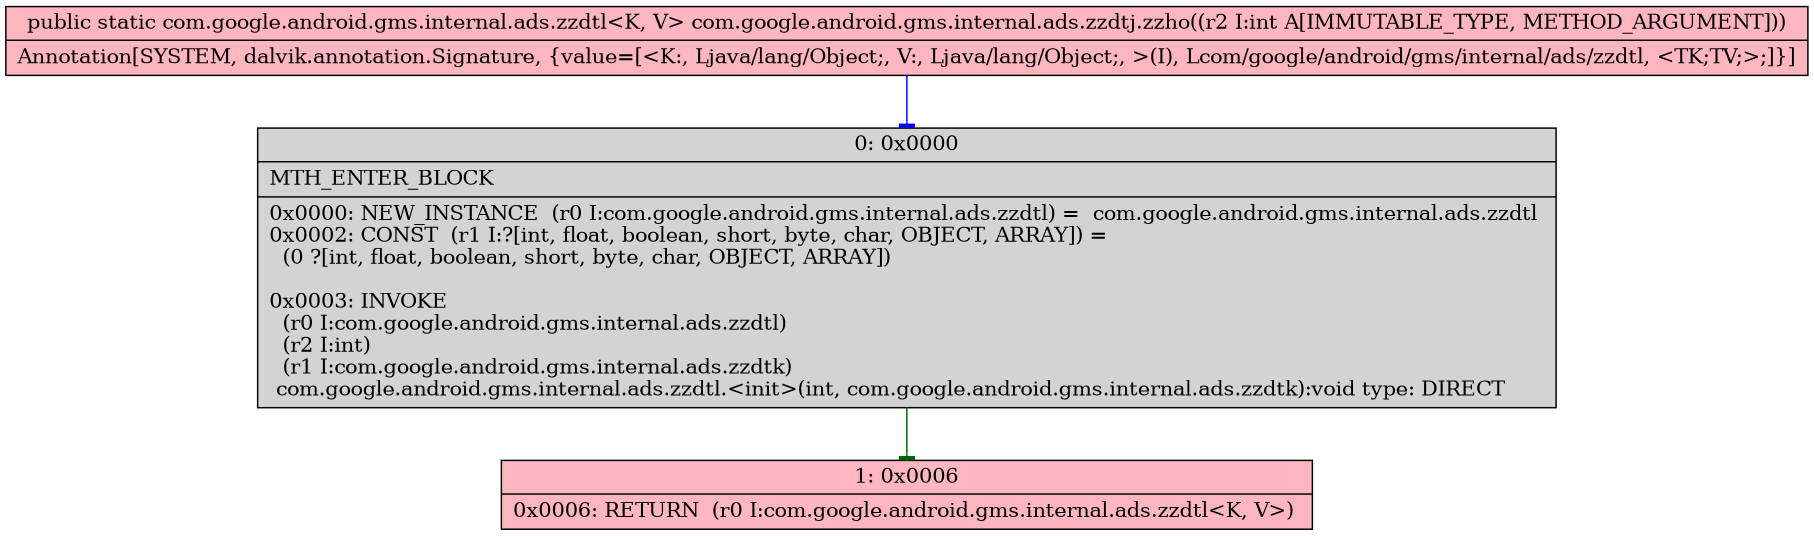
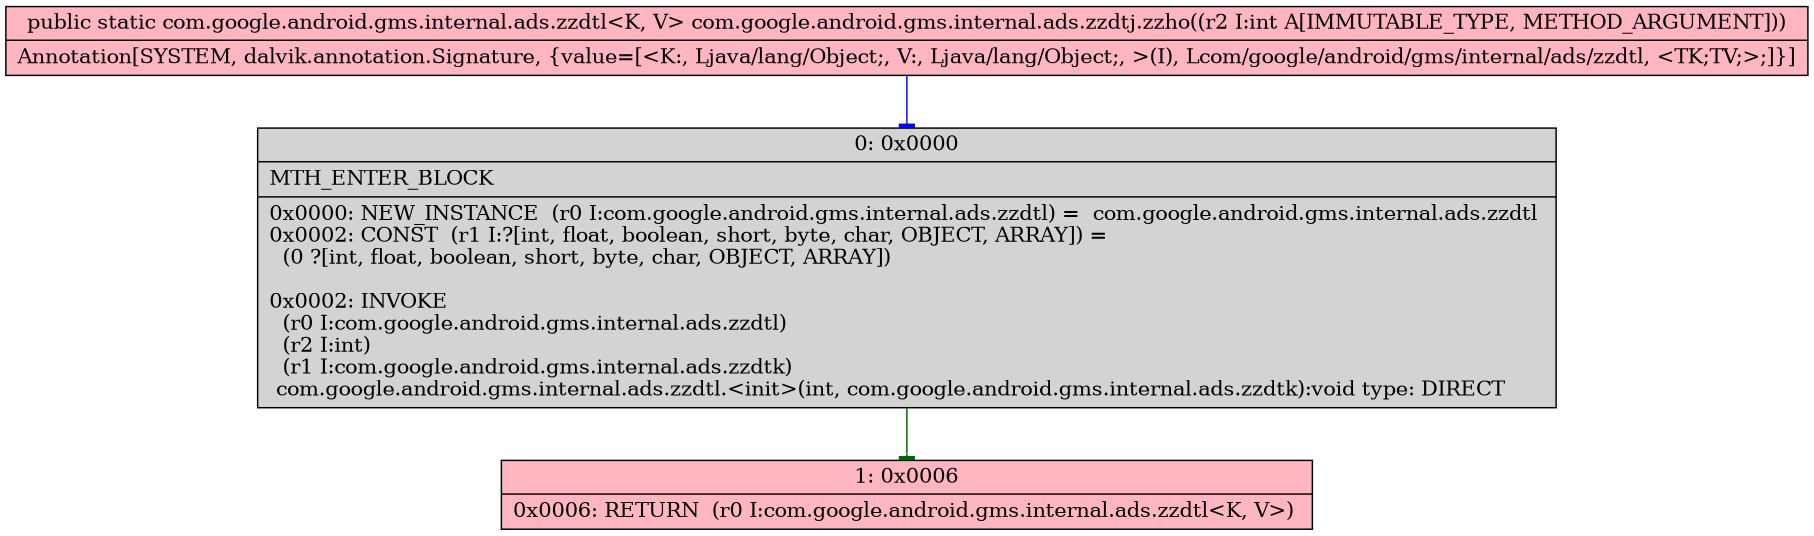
(365, 302) -> (365, 302)
